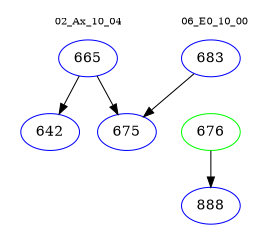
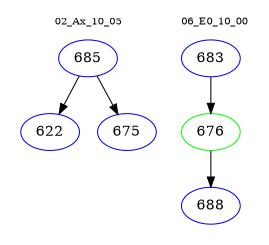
(89, 22) -> (89, 22)
(88, 58) -> (88, 58)
(180, 86) -> (211, 90)
(50, 132) -> (50, 132)
(211, 206) -> (211, 206)
